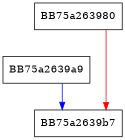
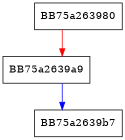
(106, 66) -> (62, 39)
